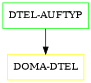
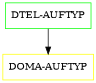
(46, 67) -> (48, 67)
